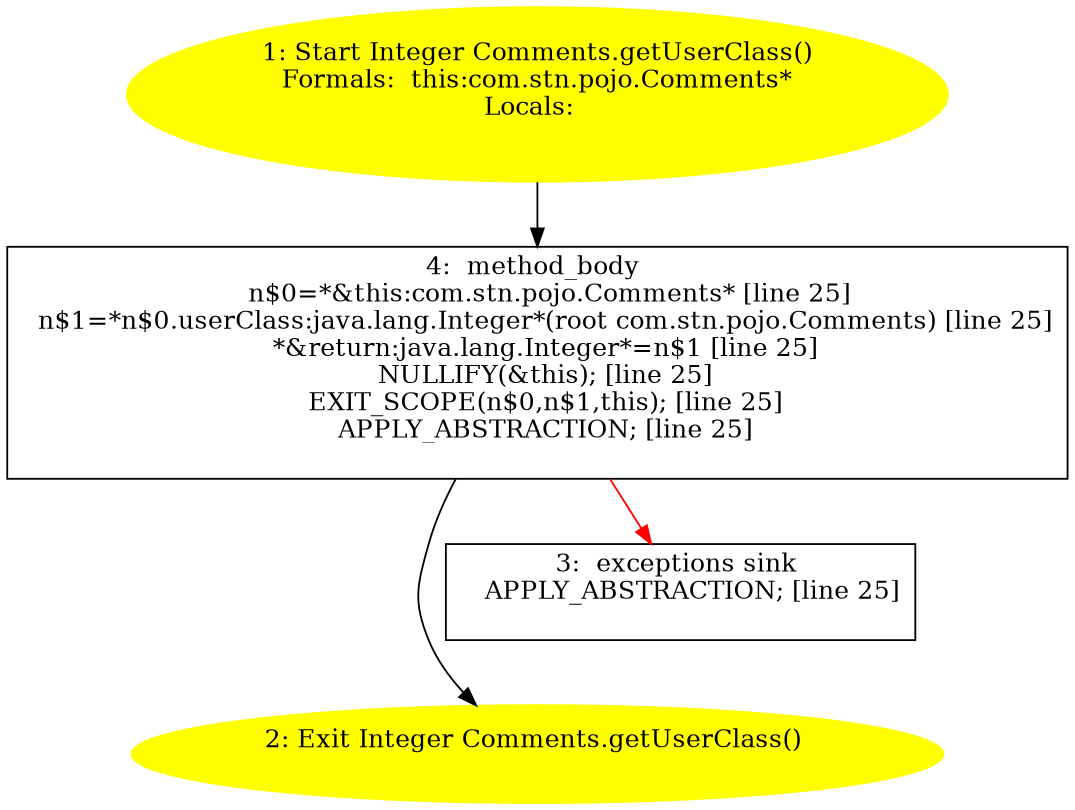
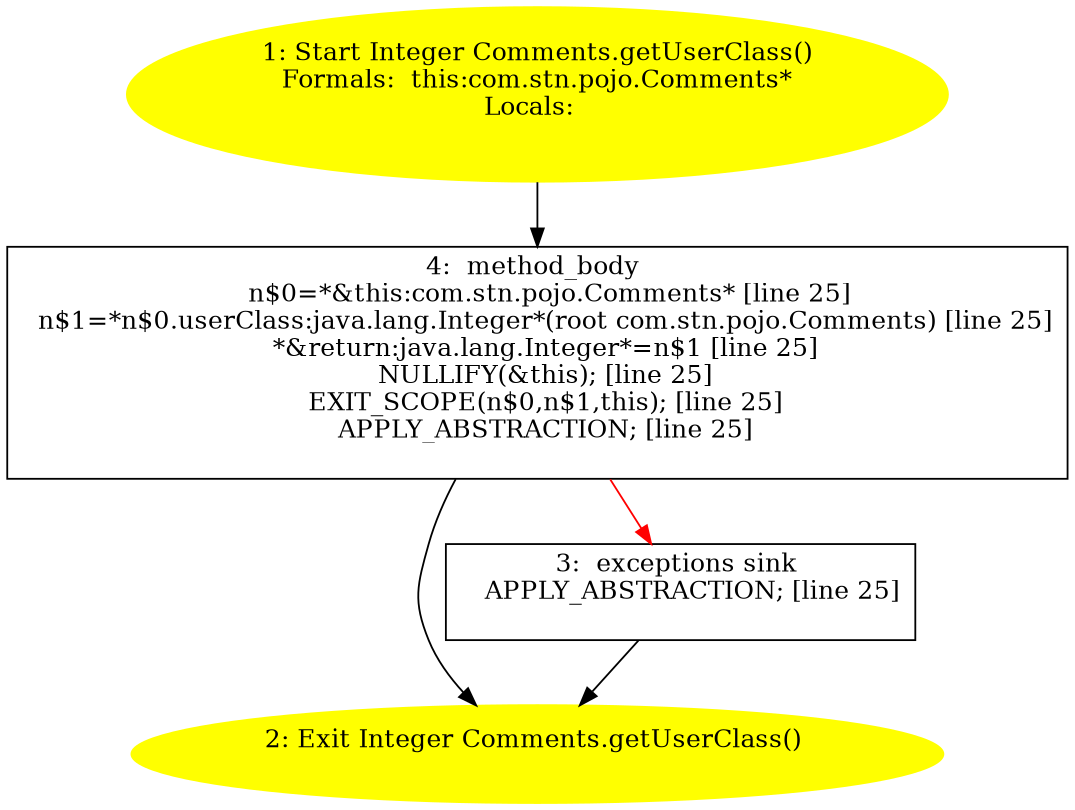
none -> (615, 666)
